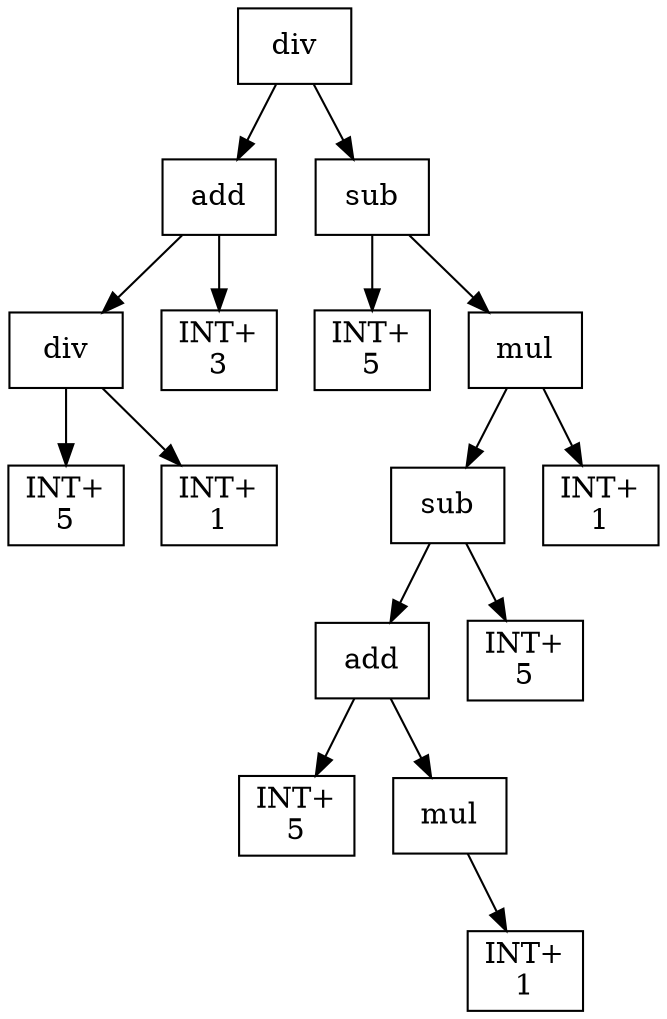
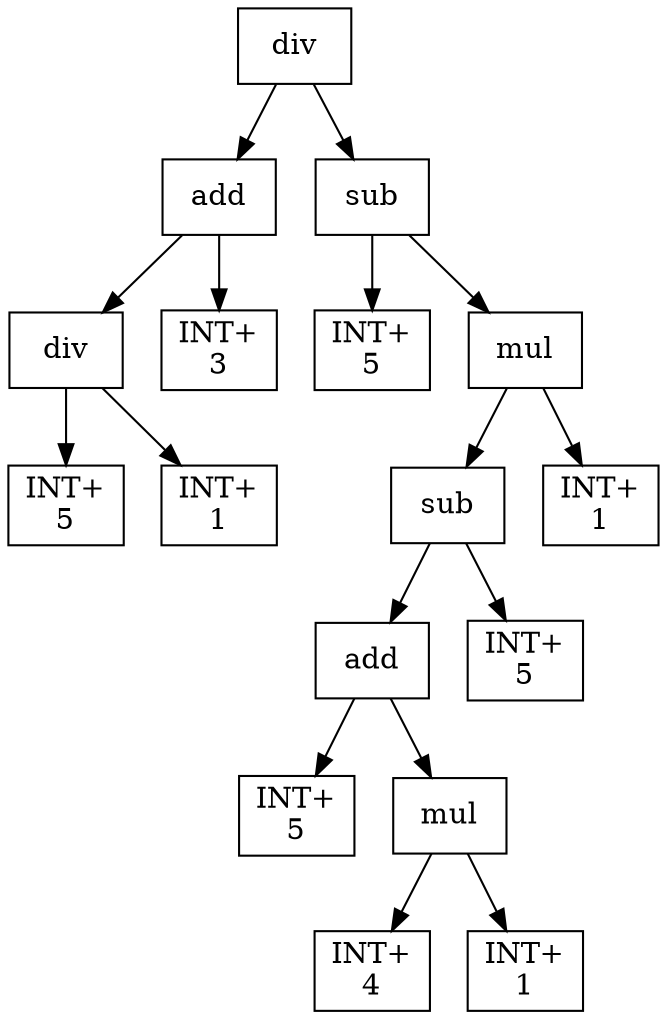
none -> (372, 971)
